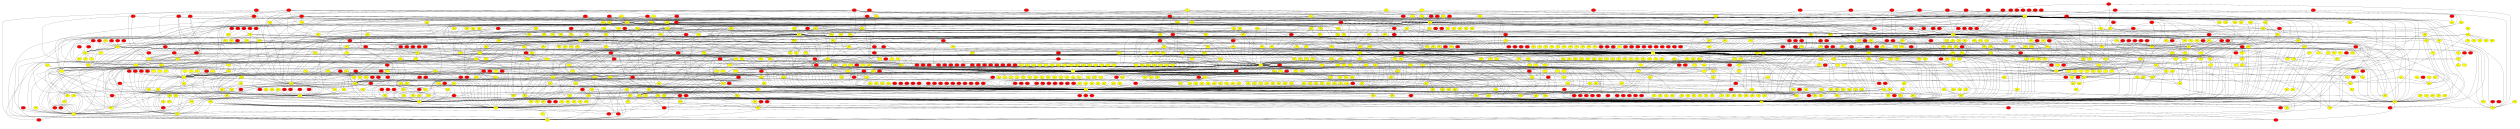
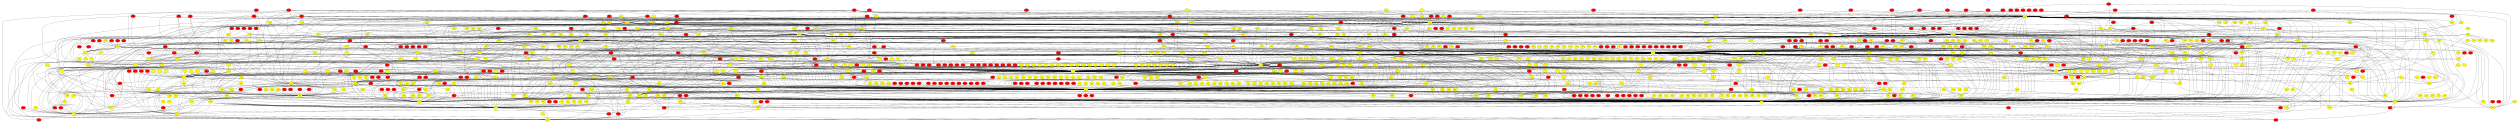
none -> (413, 83)
